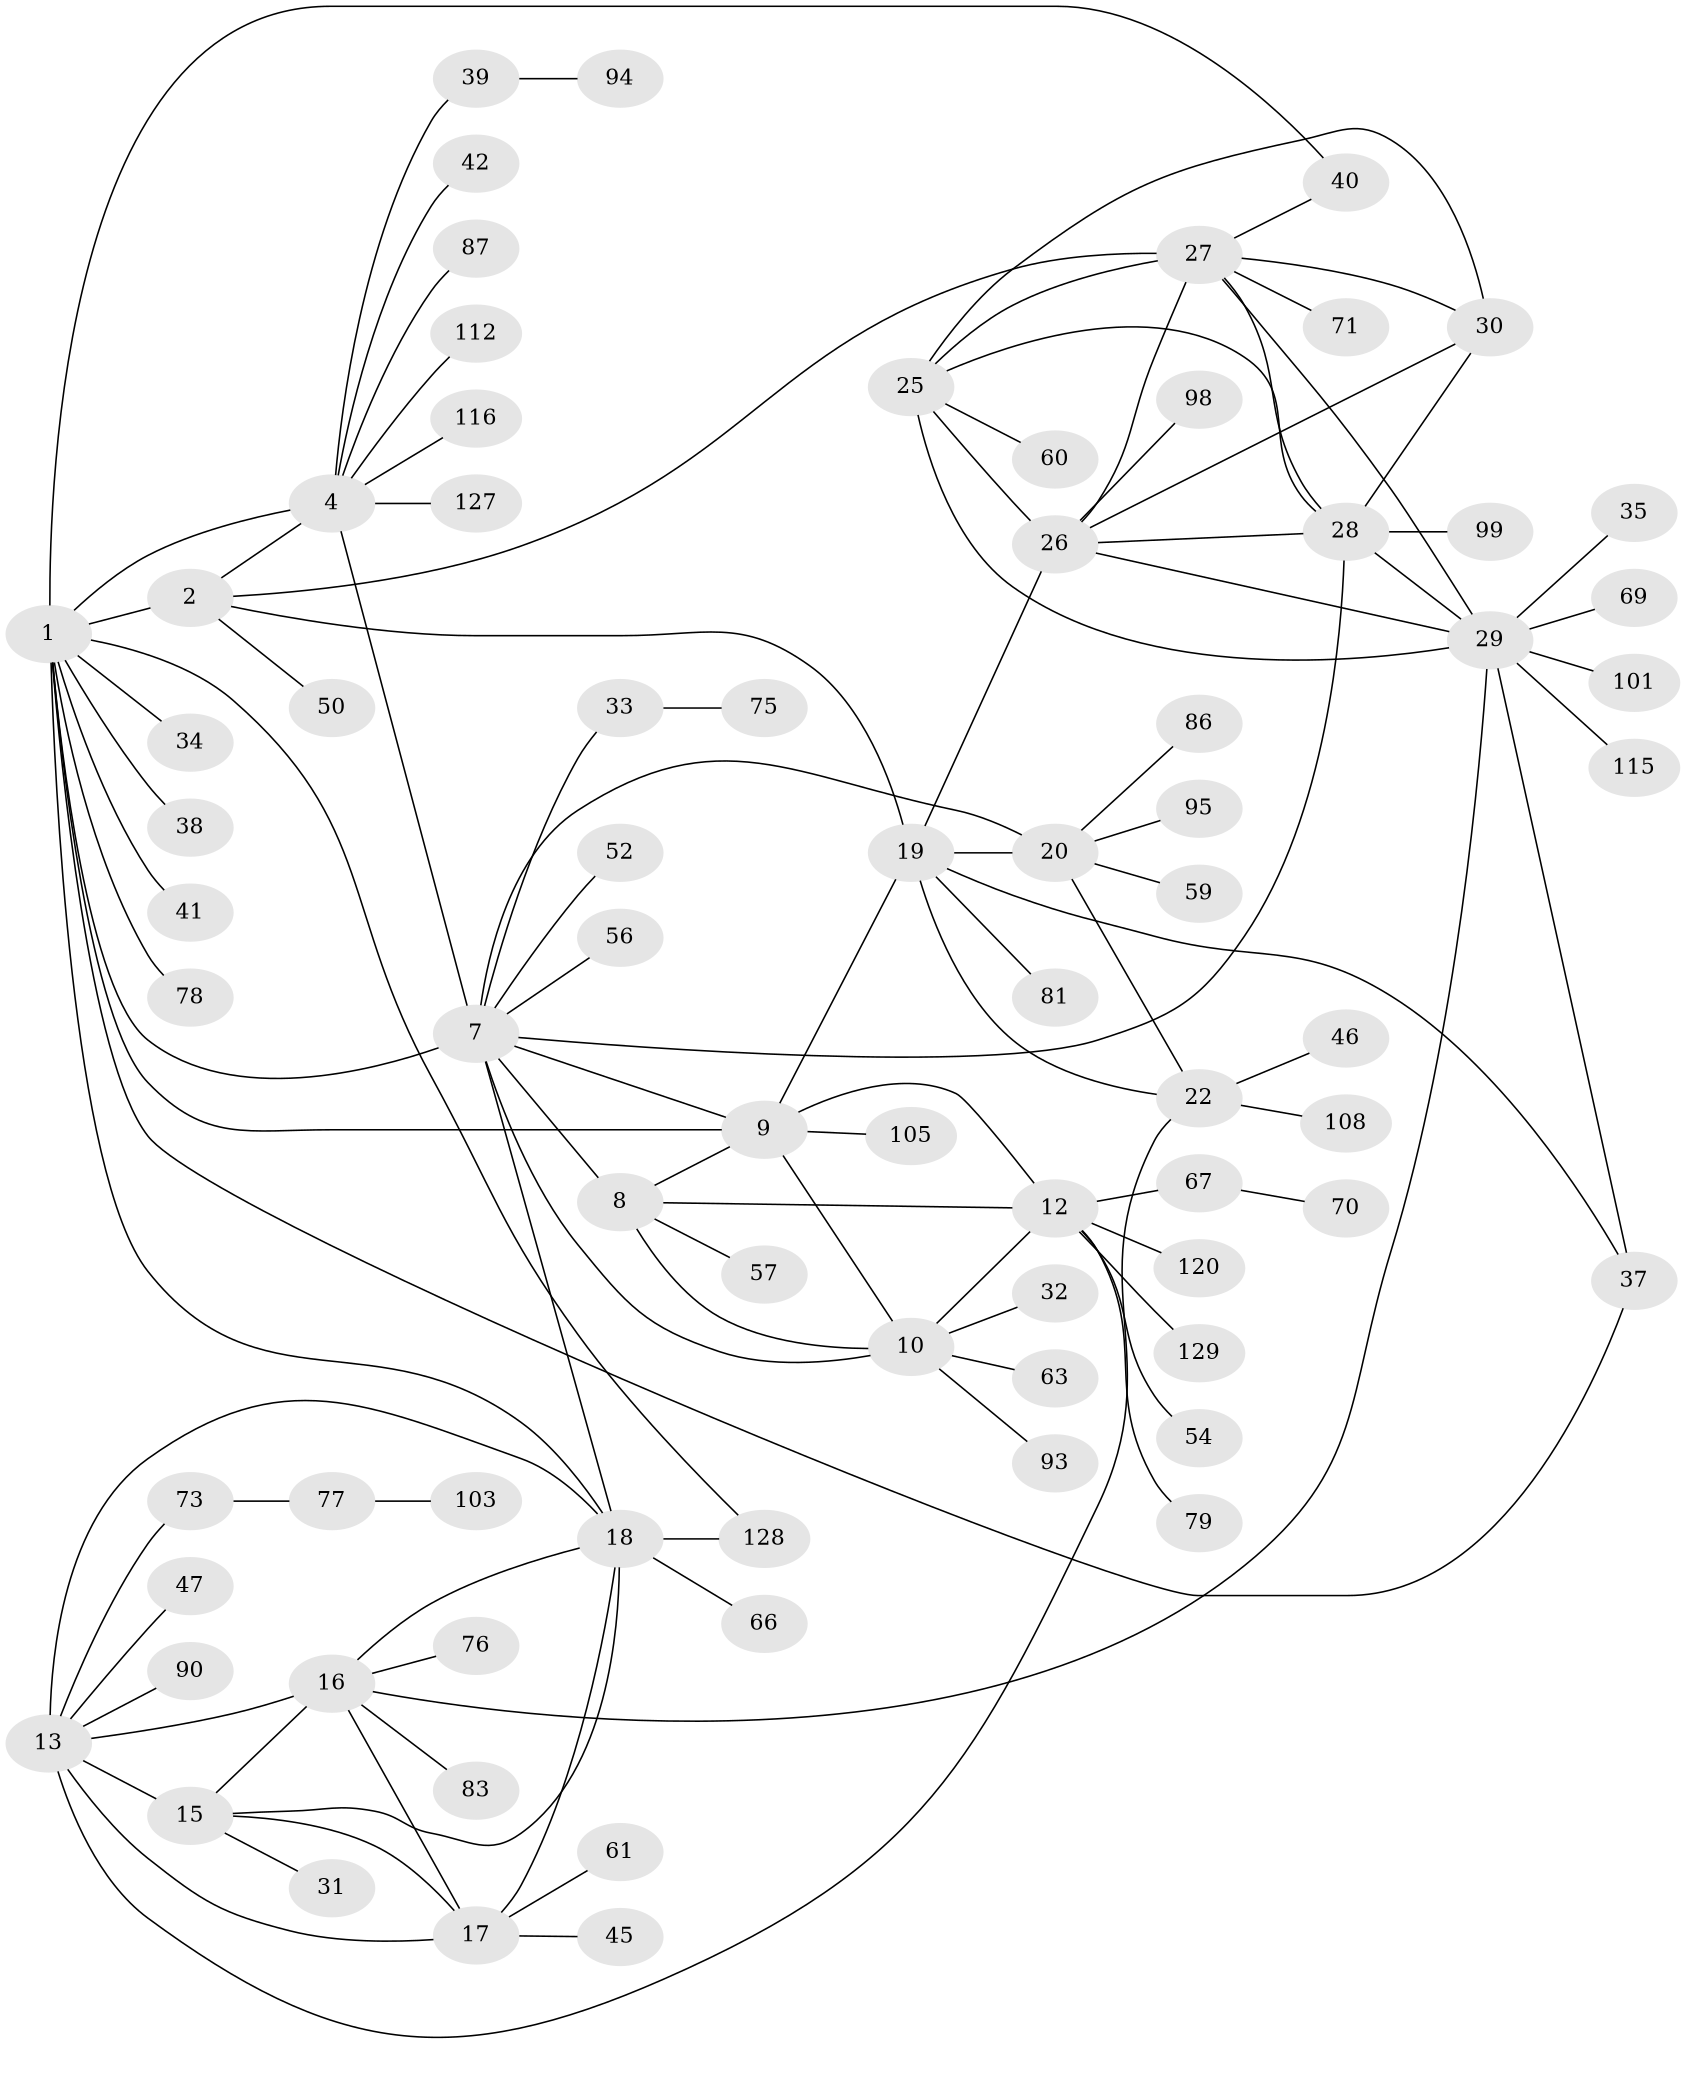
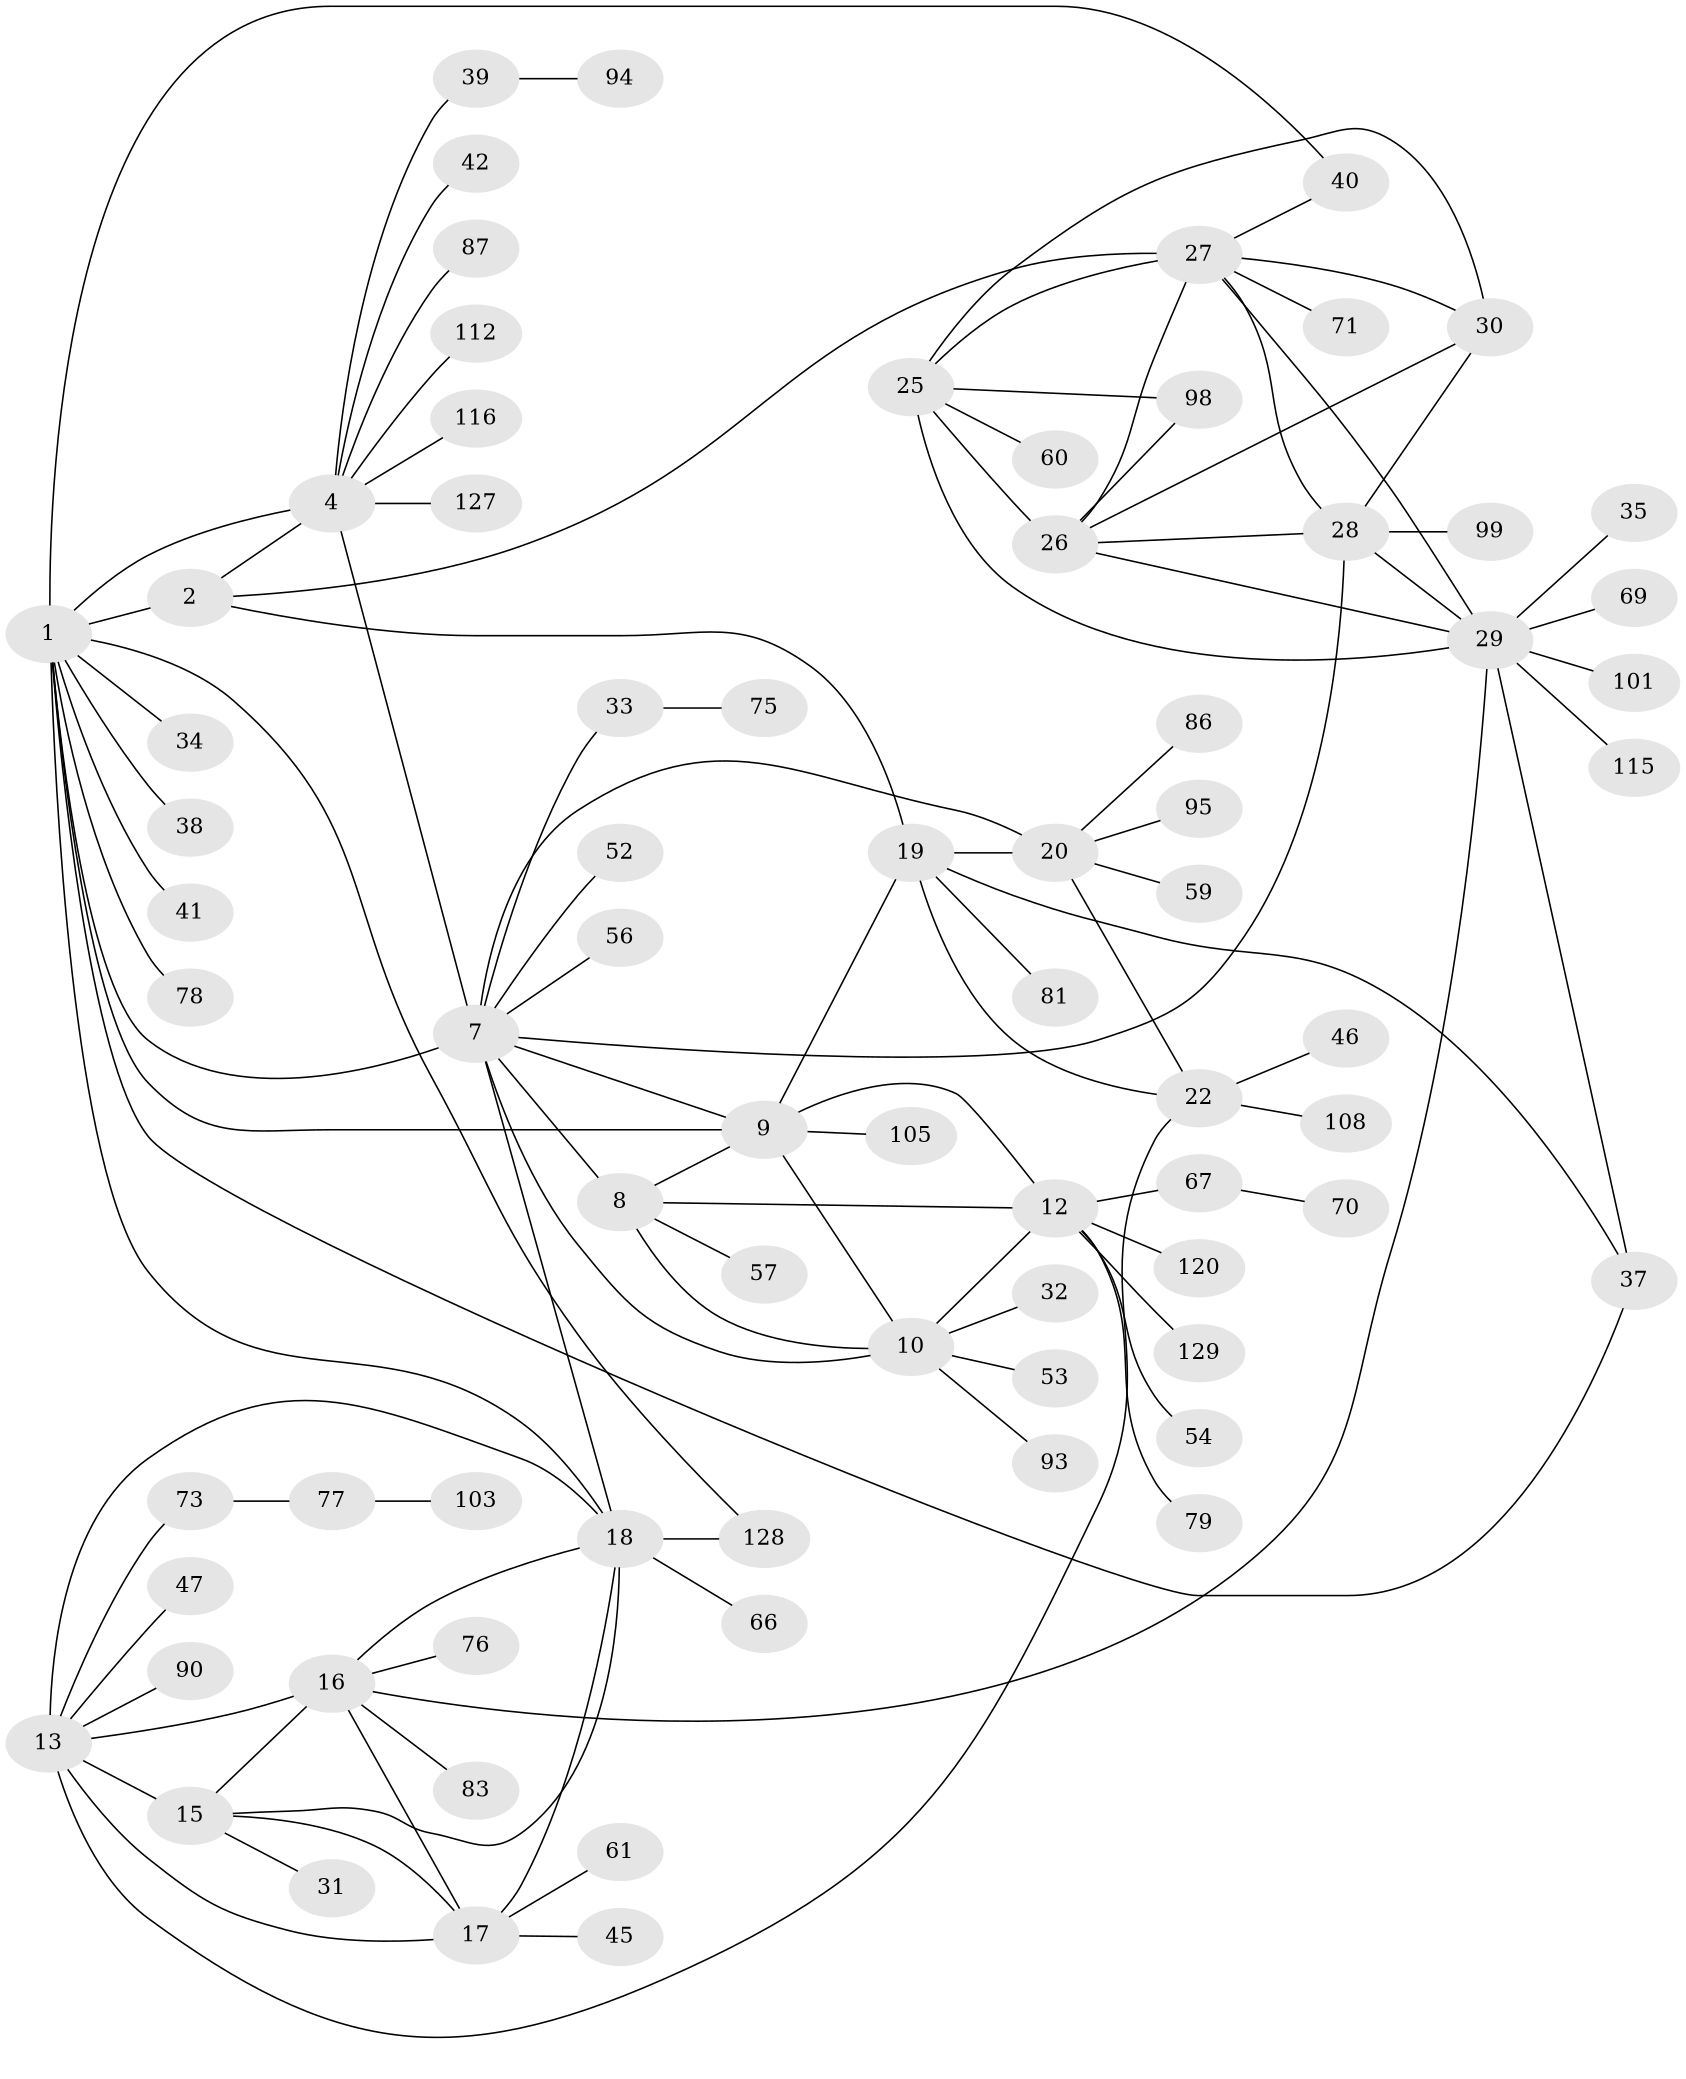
(1183, 333) -> (1055, 393)
(983, 699) -> none
(332, 708) -> none
(1055, 1378) -> (1055, 1378)
